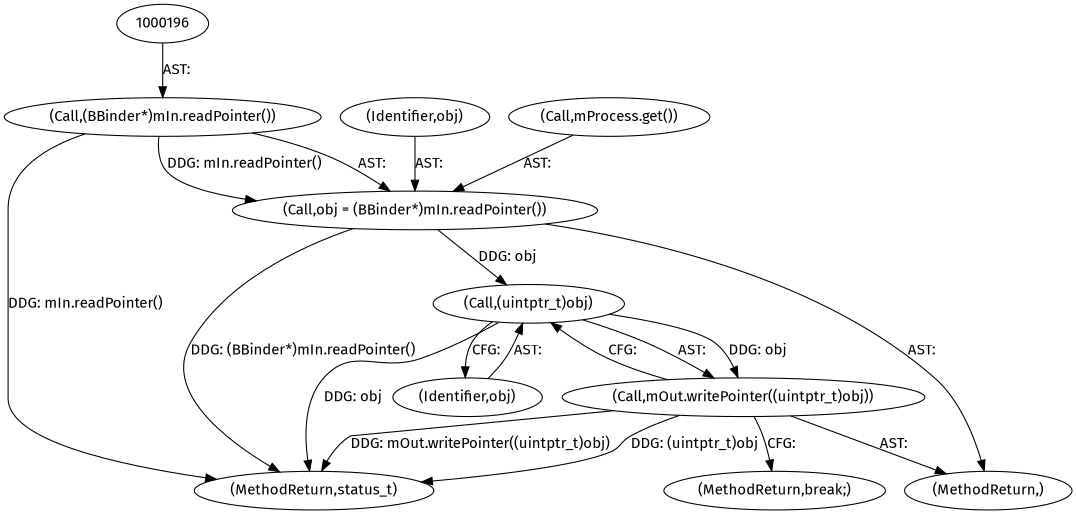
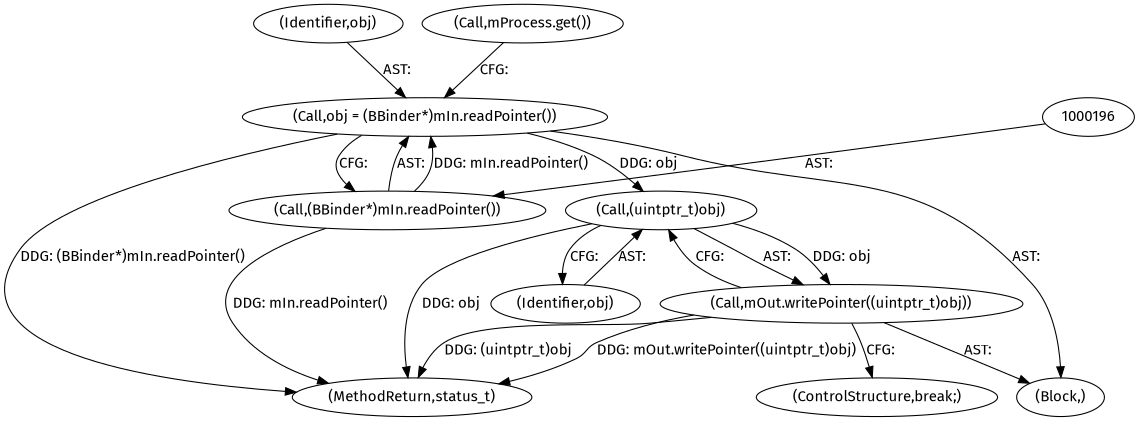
none -> (339, 157)
(540, 164) -> (496, 70)
(775, 491) -> (877, 397)
(988, 491) -> (1061, 397)
